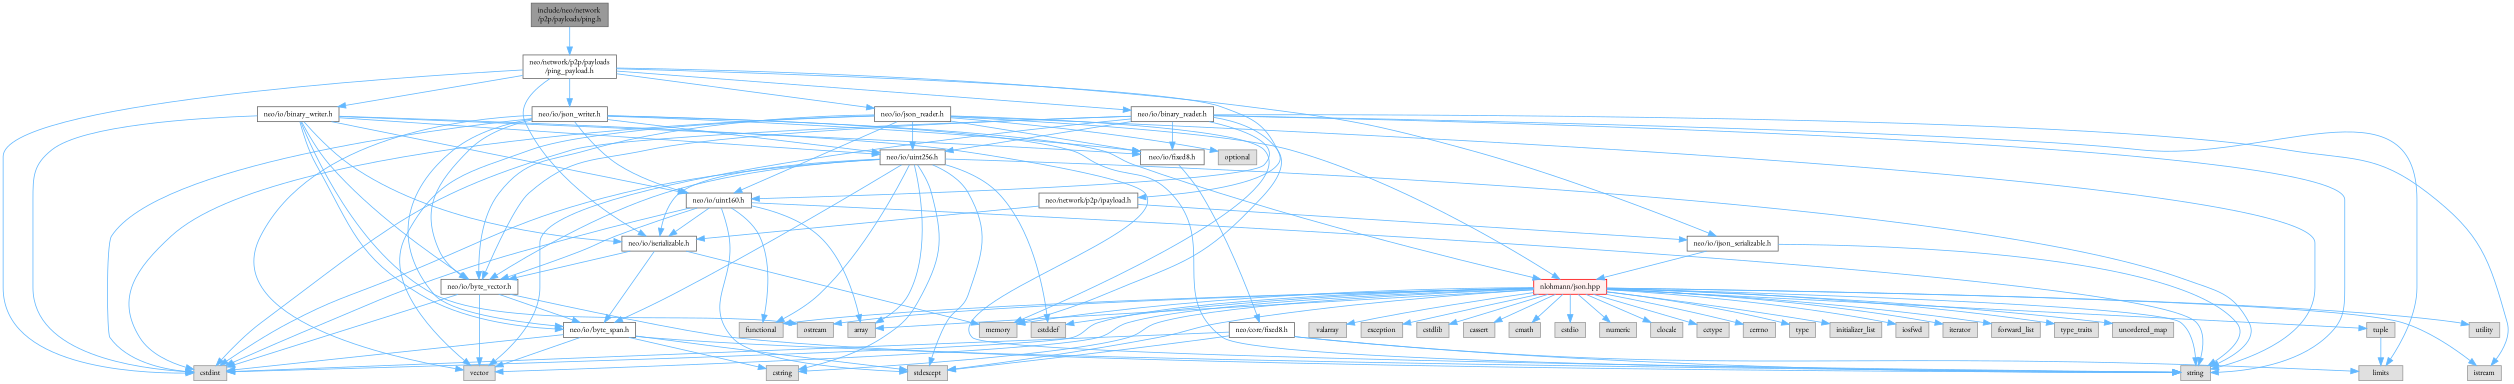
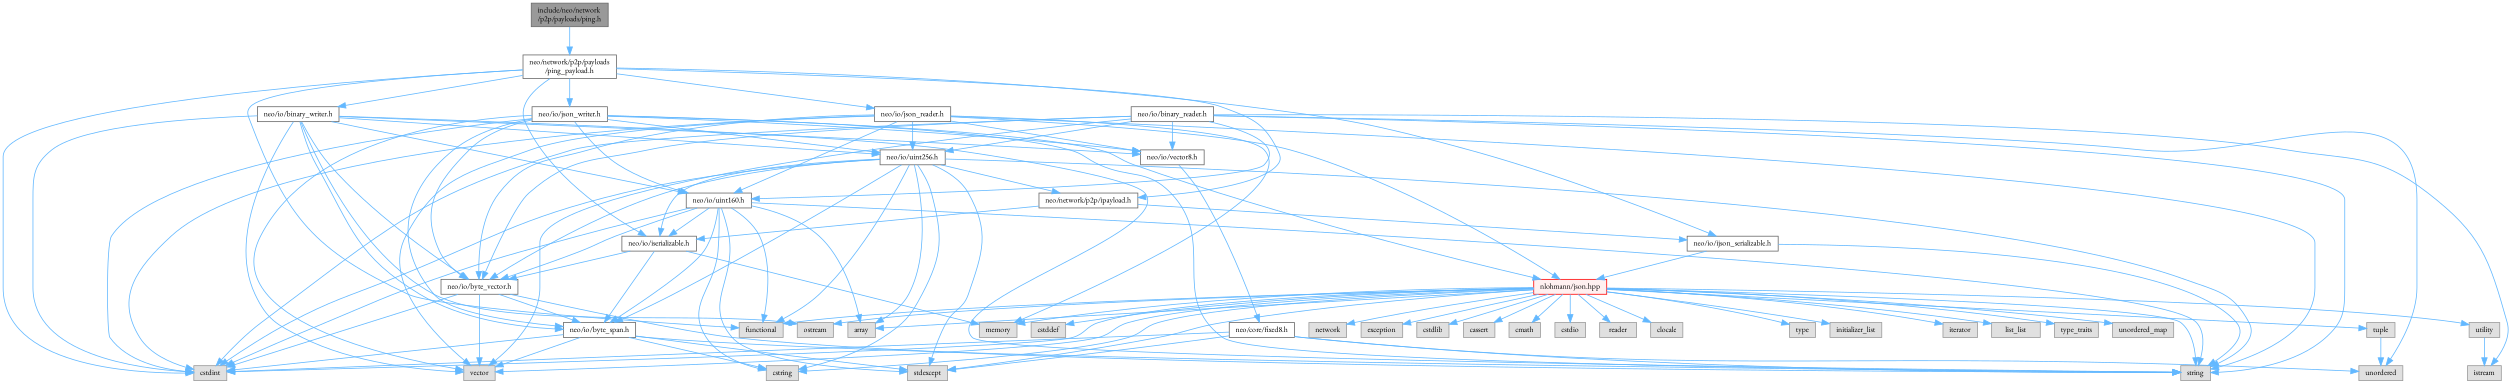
(870, 90) -> (319, 239)
(1172, 157) -> (1172, 157)
(1238, 157) -> none
(447, 211) -> (265, 312)
(1019, 222) -> (996, 178)
(1209, 246) -> none
none -> (681, 273)
(2044, 298) -> (2484, 348)
none -> (701, 303)
(1328, 330) -> (1328, 330)
(1618, 330) -> (1618, 330)
(1713, 330) -> none
(1759, 330) -> none
(1912, 330) -> none
(2016, 330) -> (2016, 330)
(2381, 373) -> (2381, 373)
